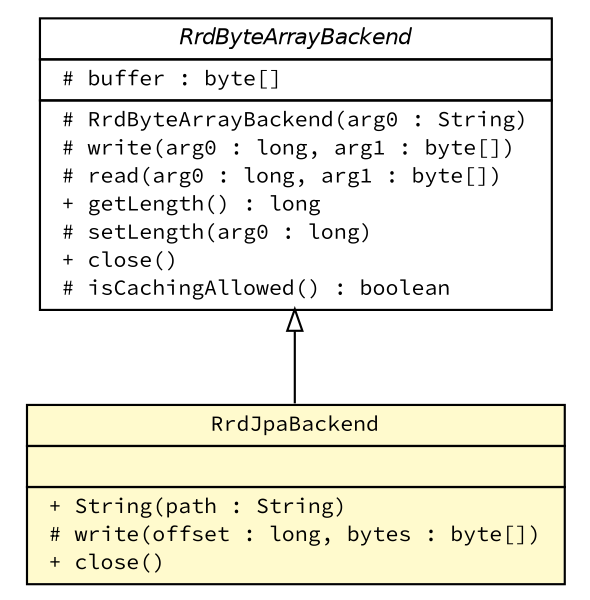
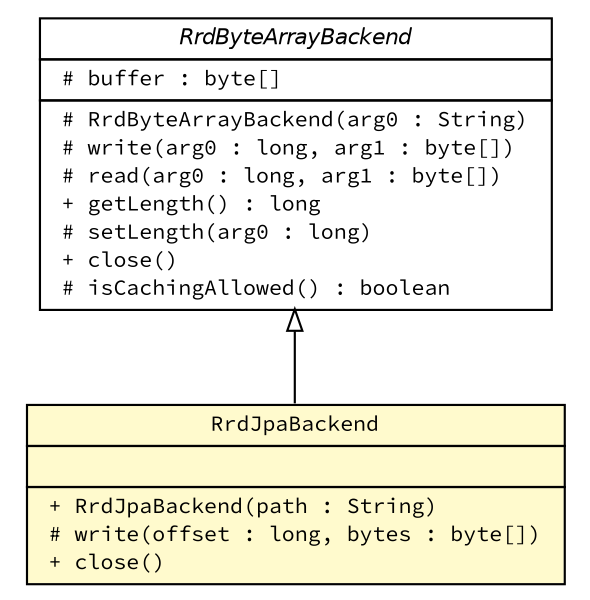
(199, 506) -> (244, 506)
